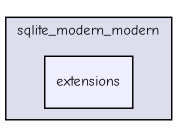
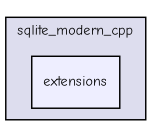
(89, 31) -> (76, 31)
